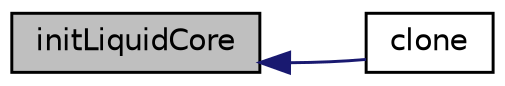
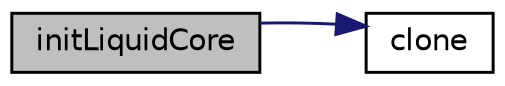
(328, 62) -> (298, 23)
